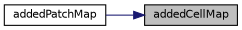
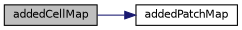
(120, 15) -> (111, 15)
